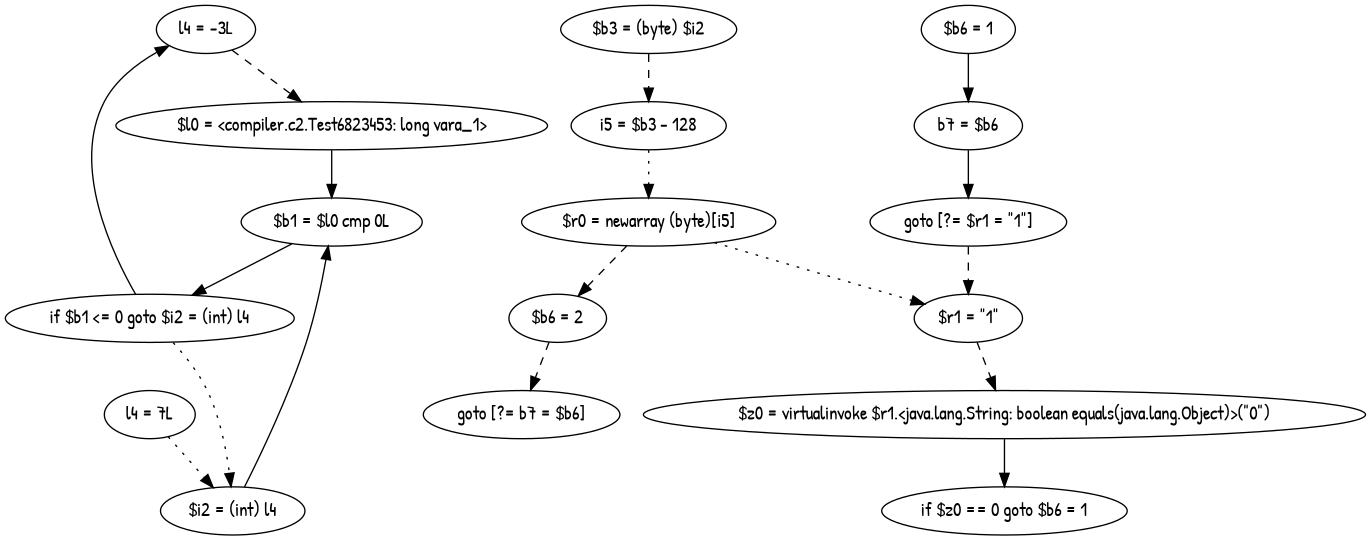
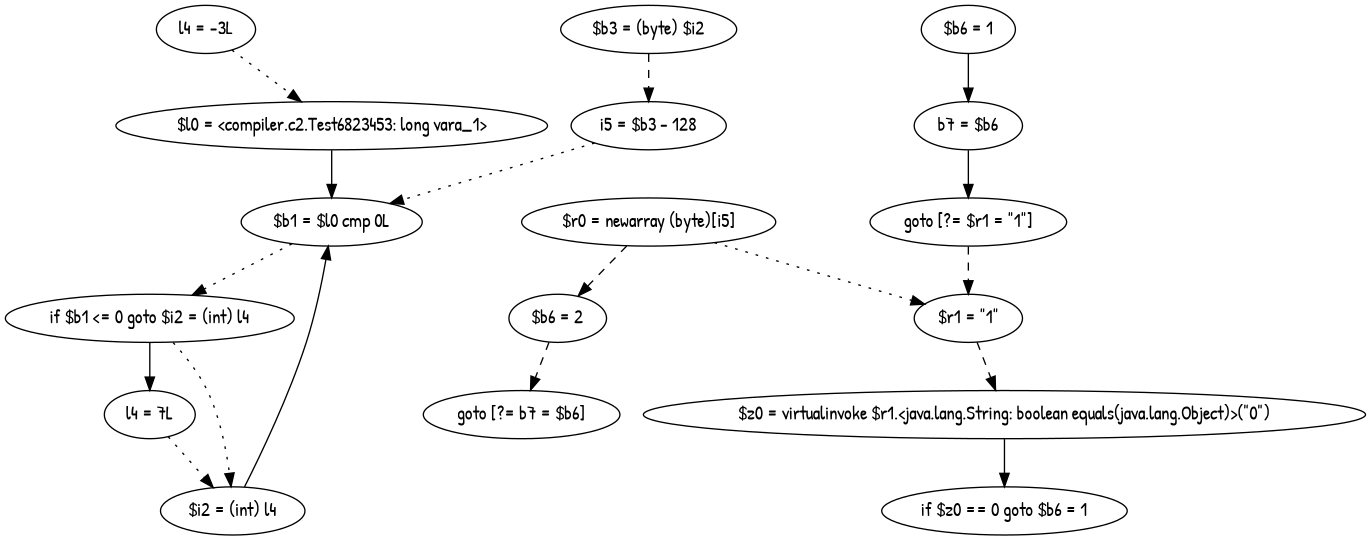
(261, 72) -> (261, 72)
(92, 165) -> (150, 360)
(649, 167) -> (499, 171)
(248, 266) -> (248, 266)
